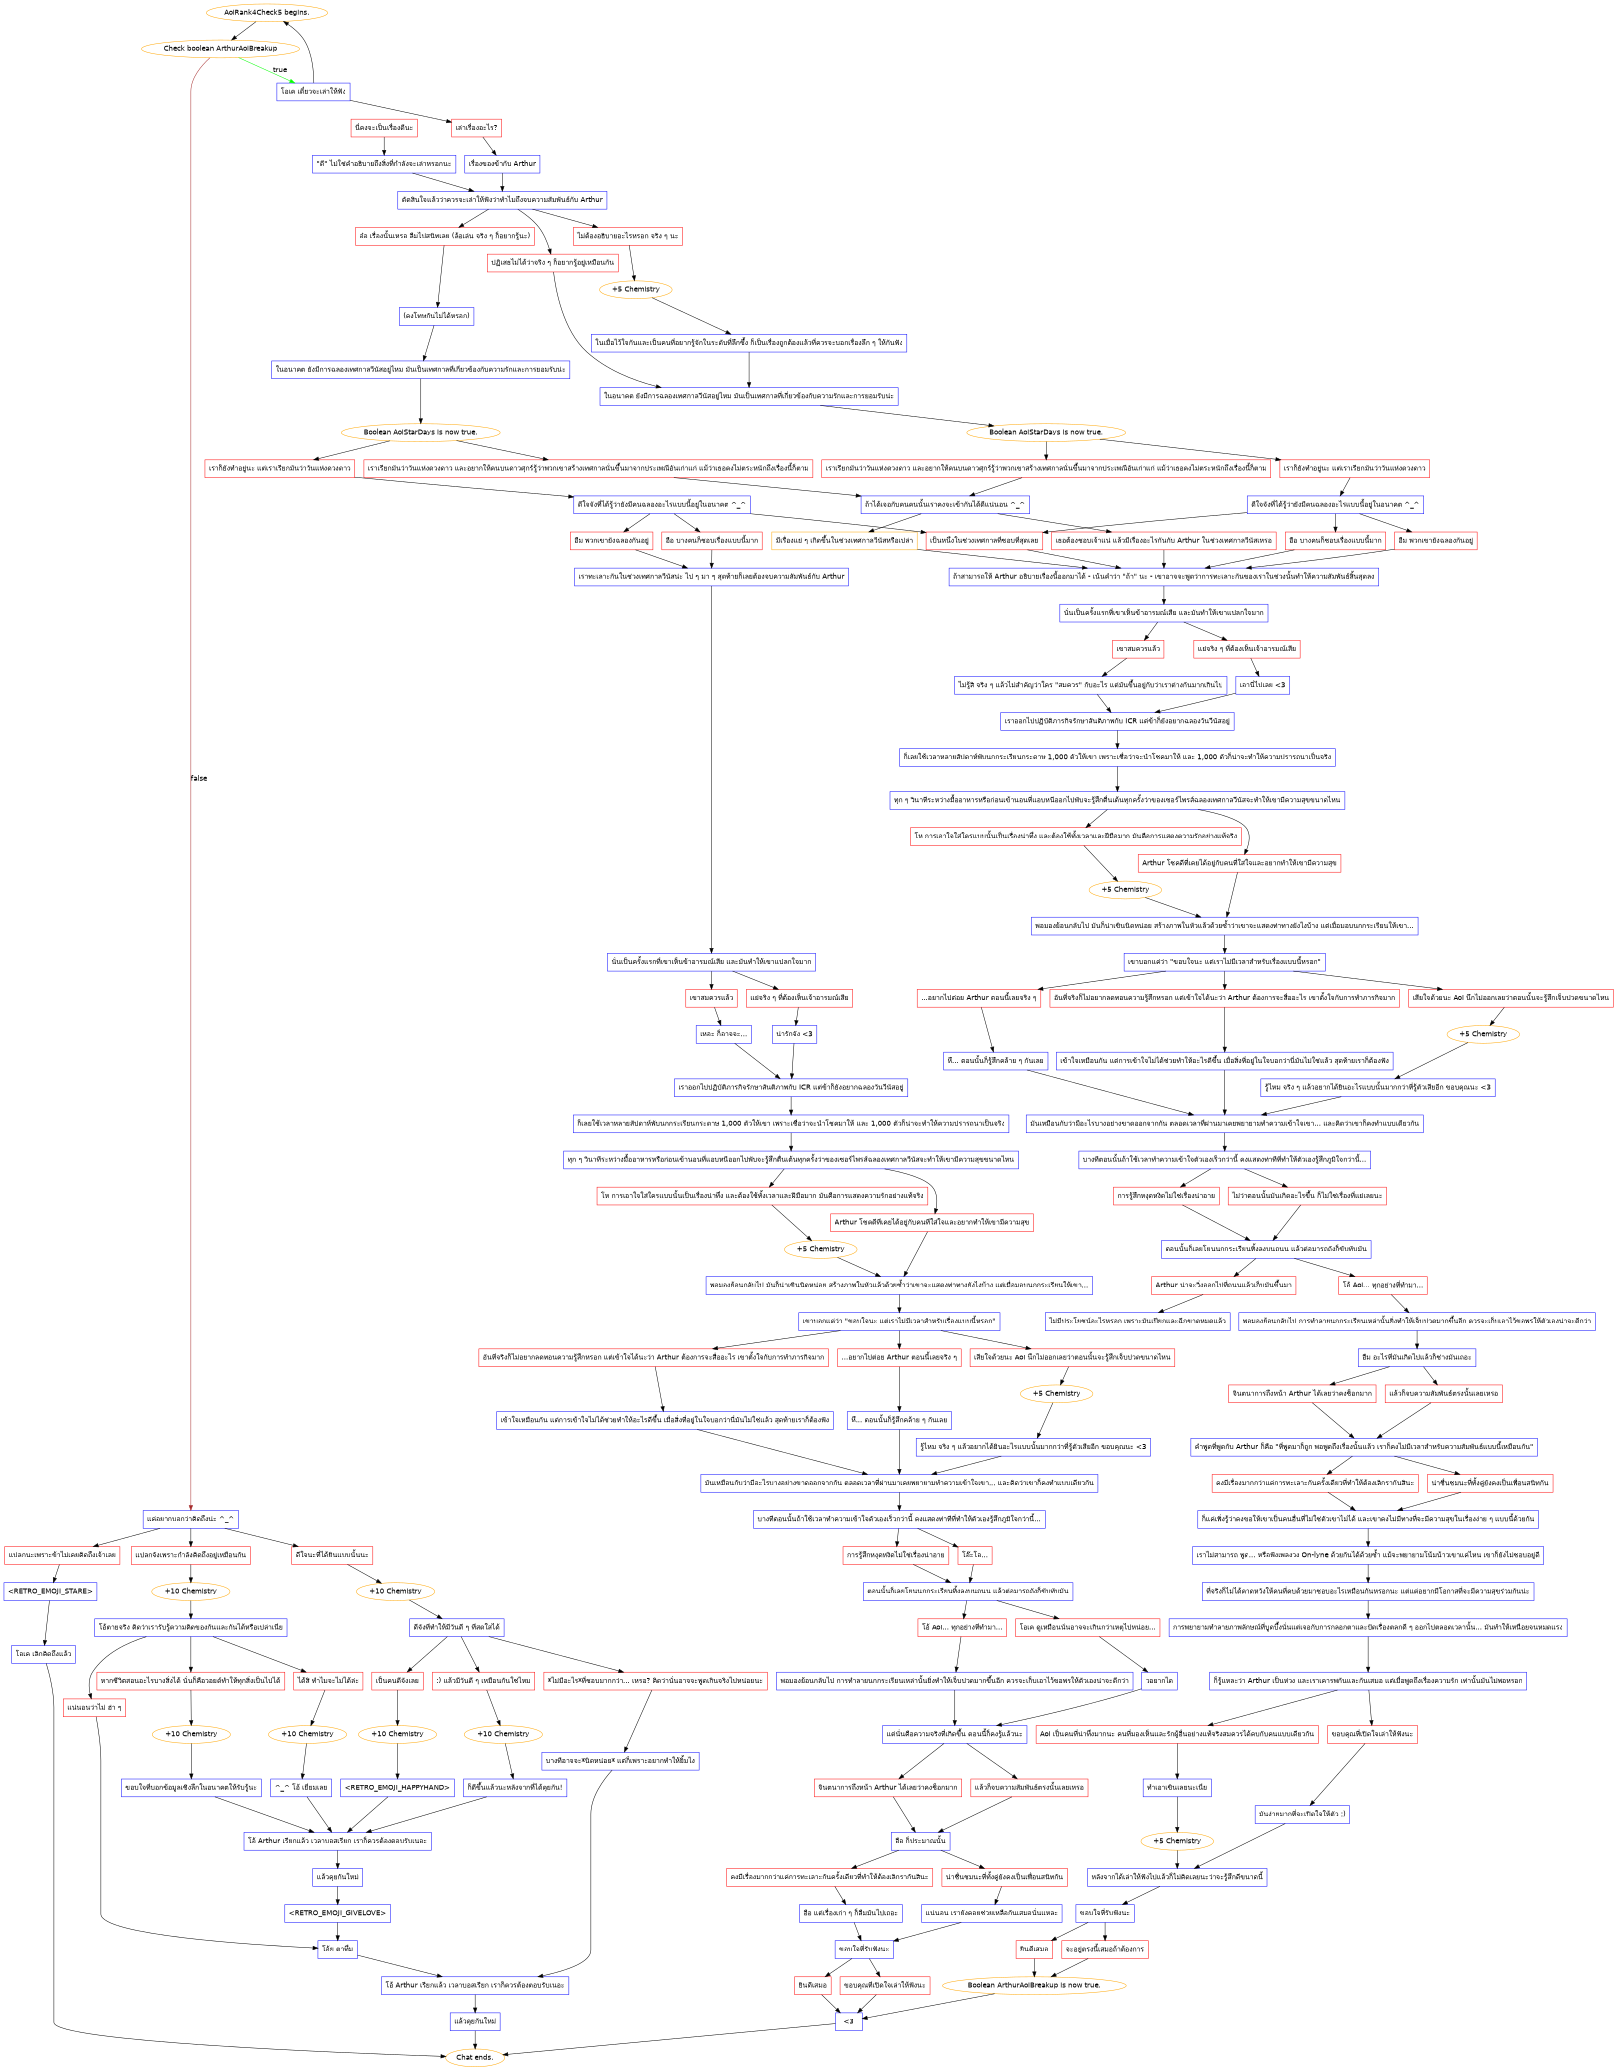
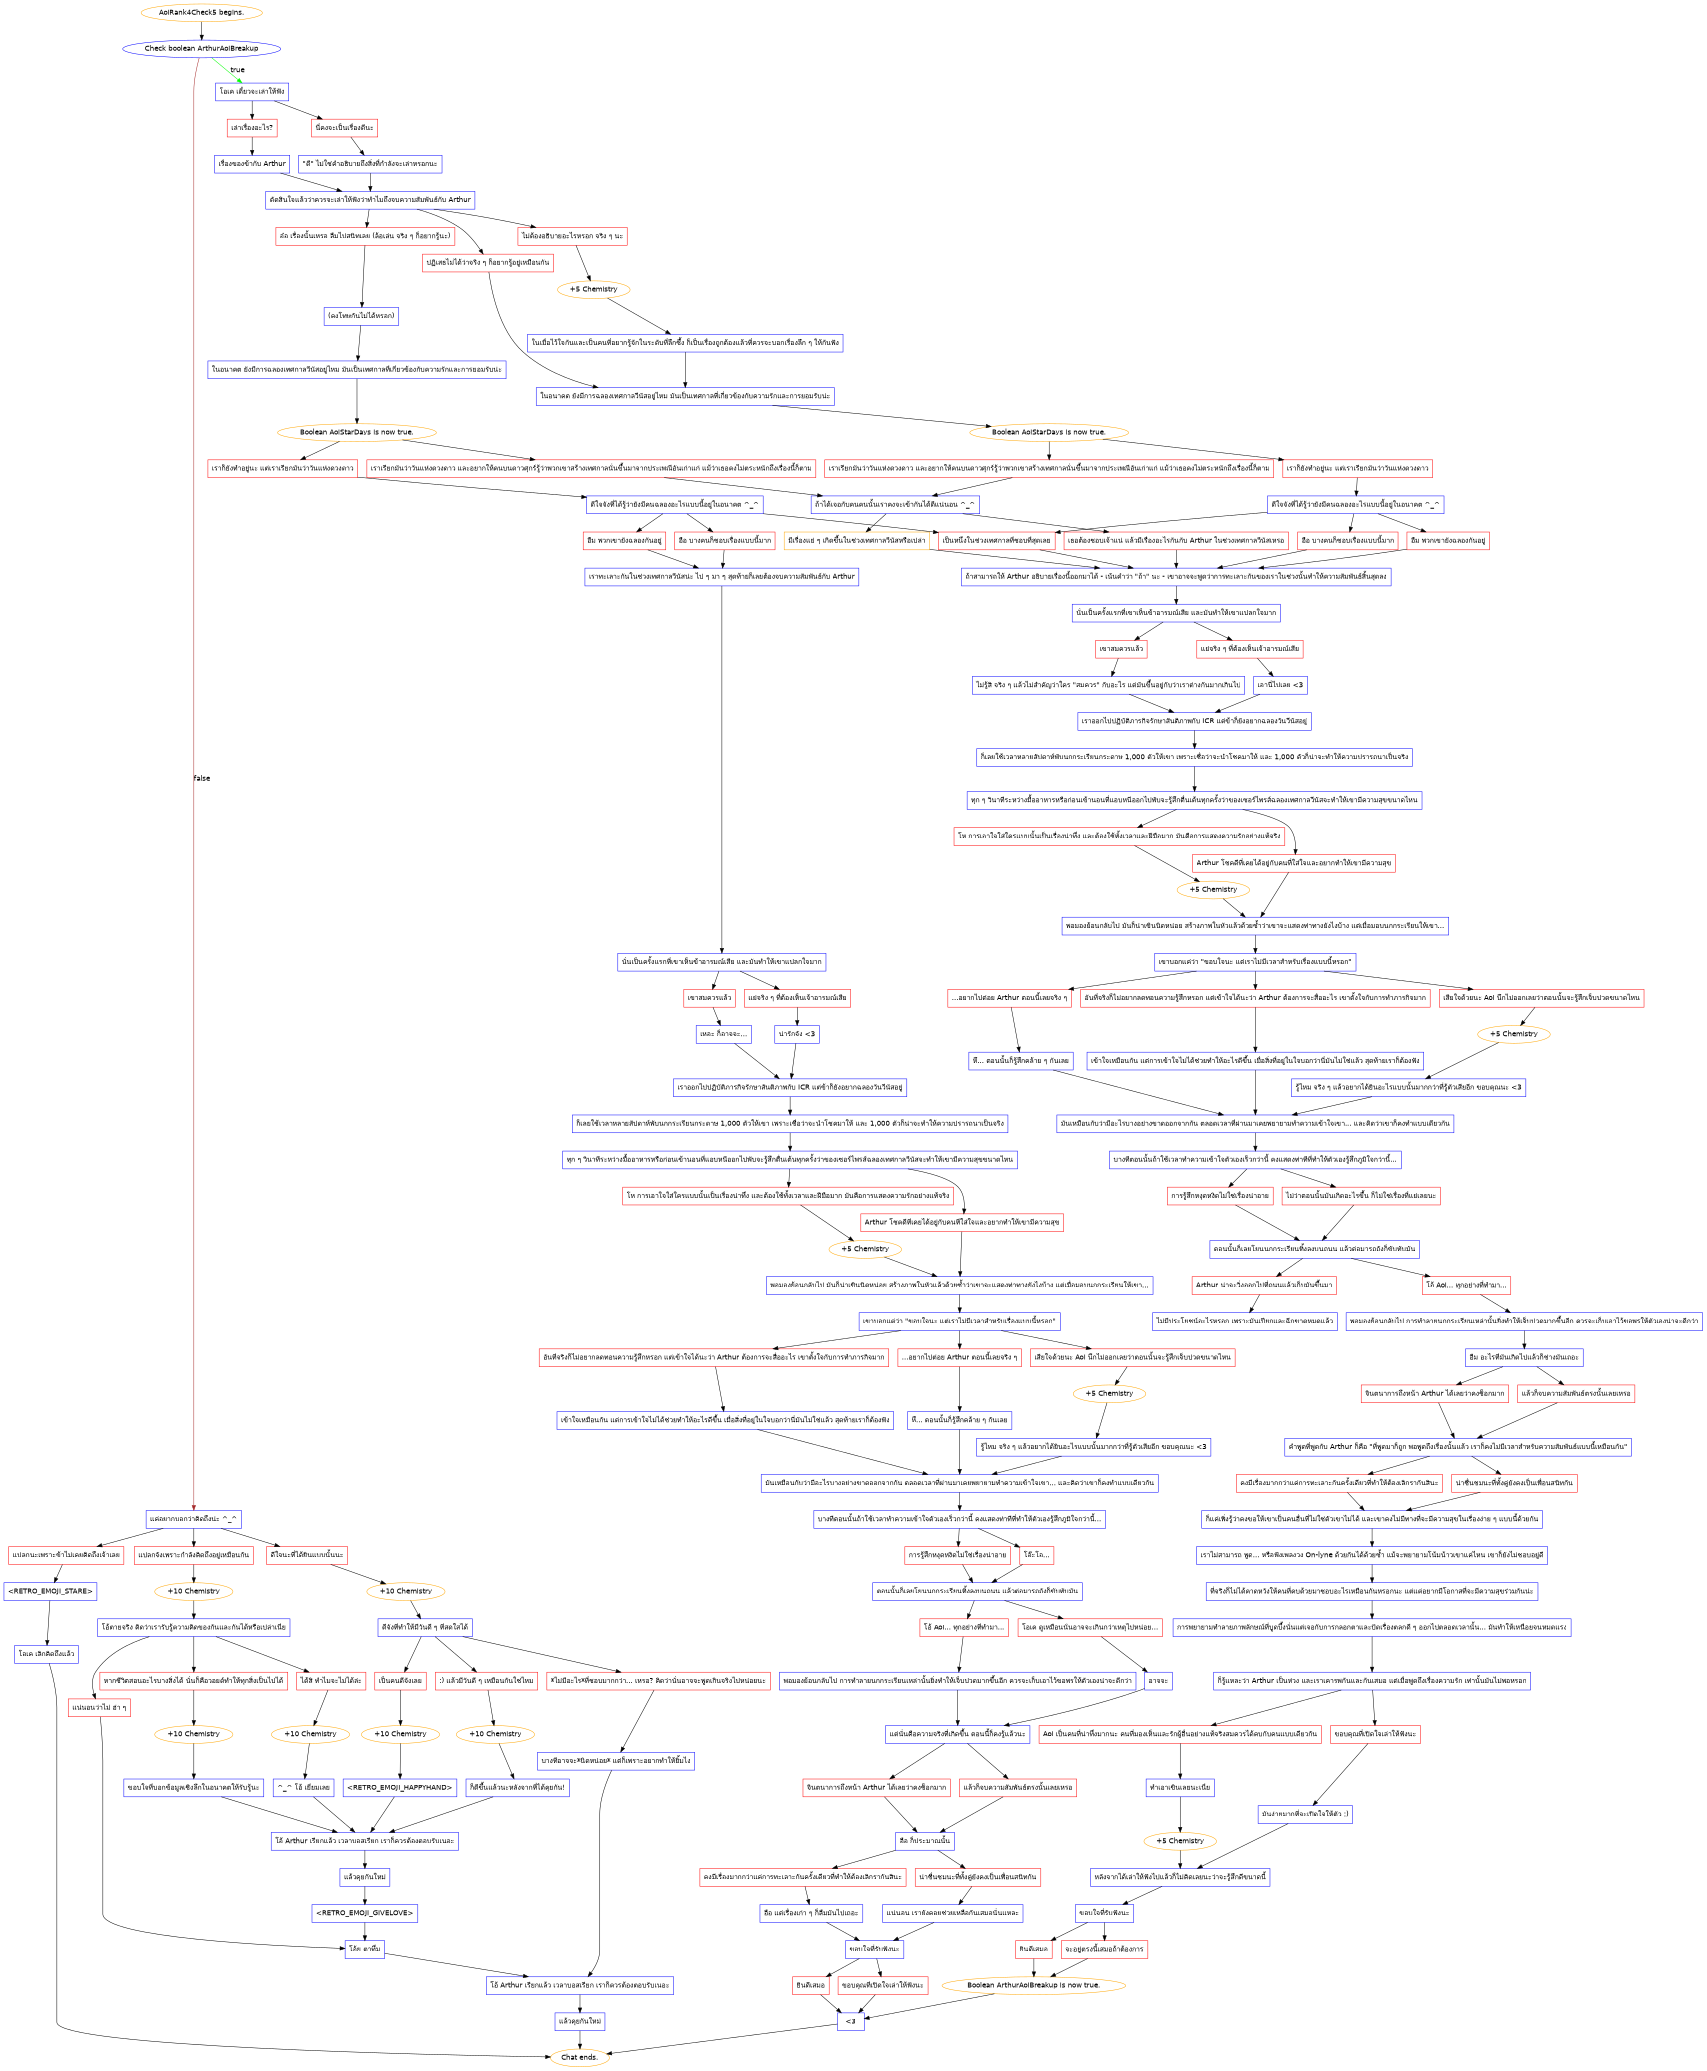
(221, 49) -> (202, 49)
(309, 50) -> (296, 109)
(1159, 1681) -> (1158, 1681)
